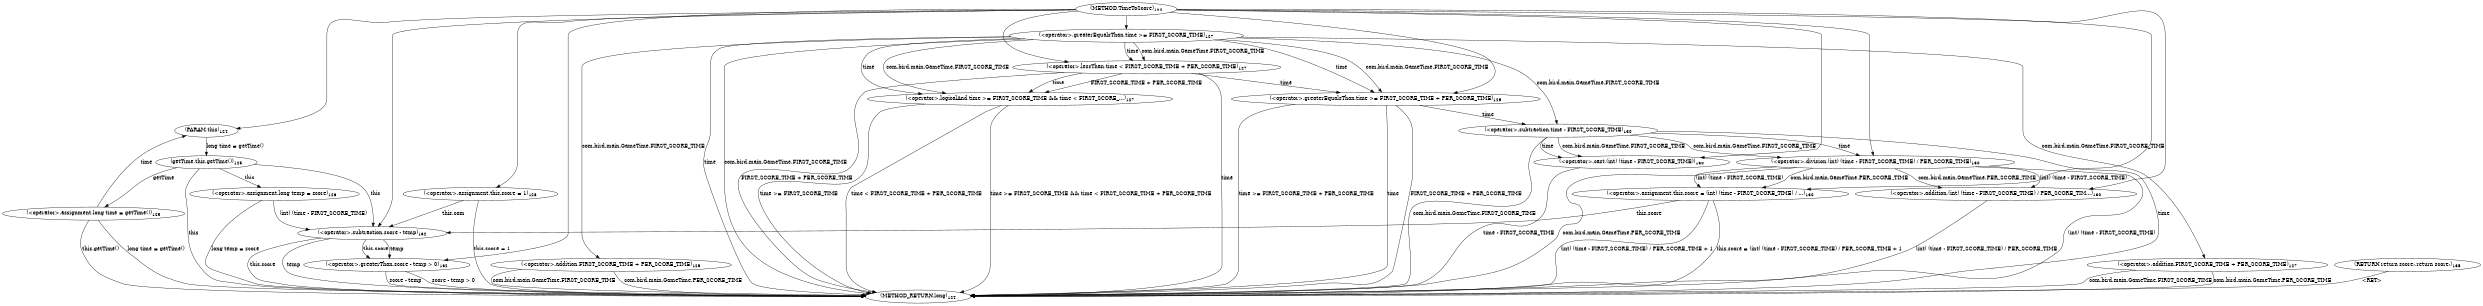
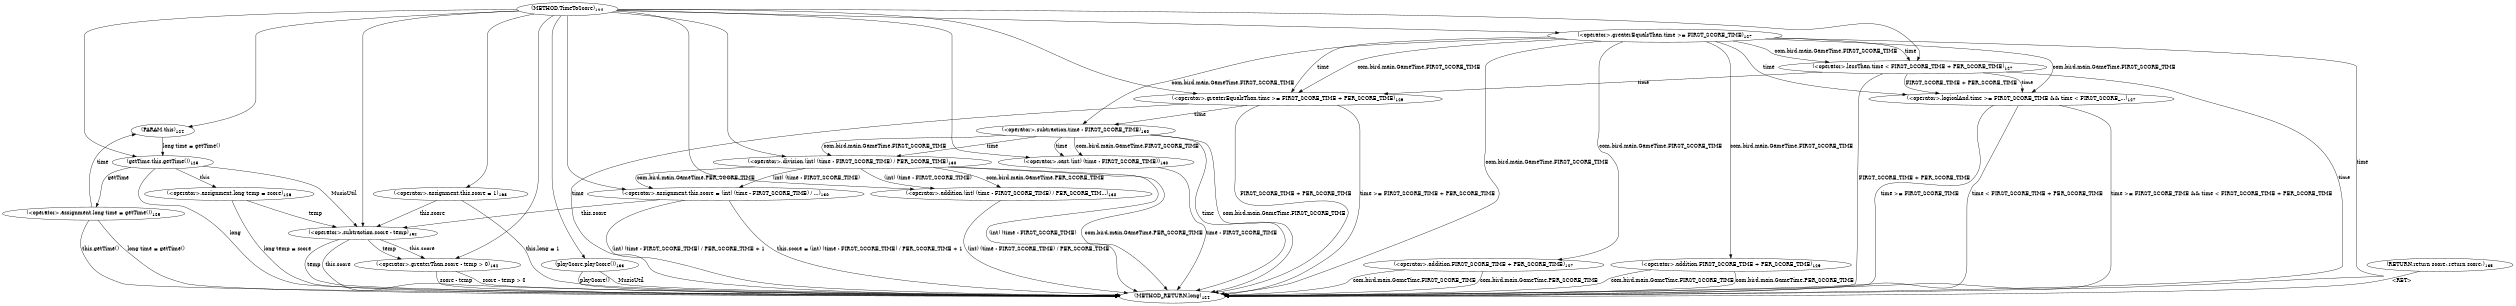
none -> (223, 16)
(533, 193) -> (503, 193)
(376, 194) -> (344, 194)
(323, 214) -> (315, 214)
(453, 214) -> (432, 214)
(194, 233) -> (235, 233)
(492, 249) -> (543, 249)
none -> (590, 265)
